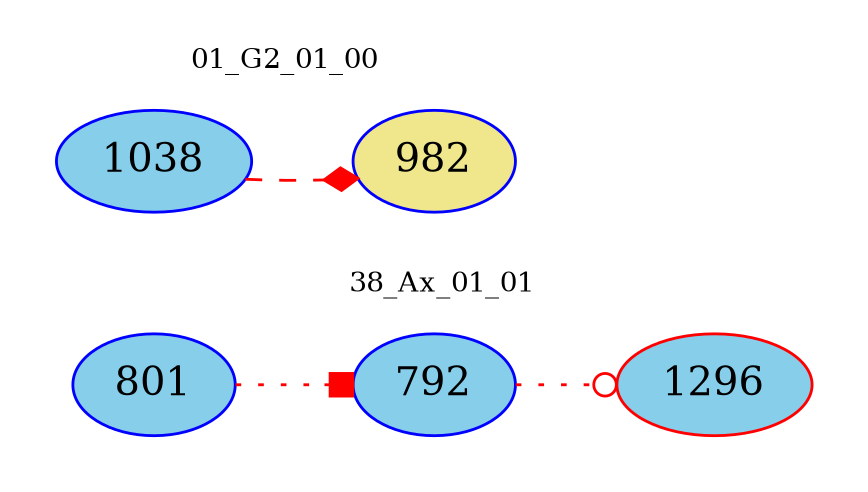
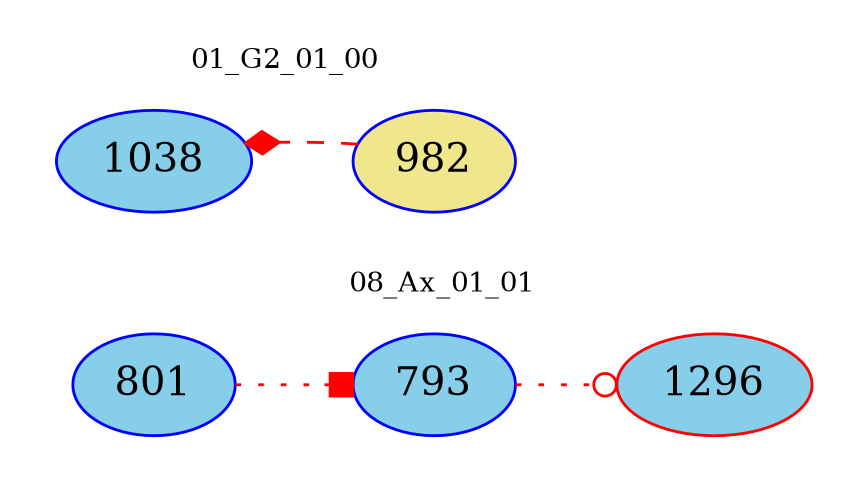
(284, 180) -> (319, 142)
(443, 284) -> (443, 284)
(434, 385) -> (434, 385)
